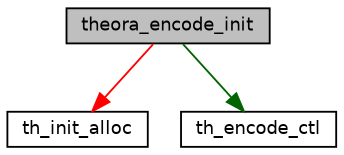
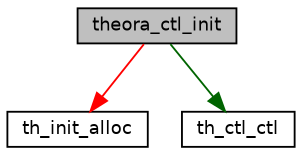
(168, 26) -> (157, 26)
(259, 129) -> (238, 129)
